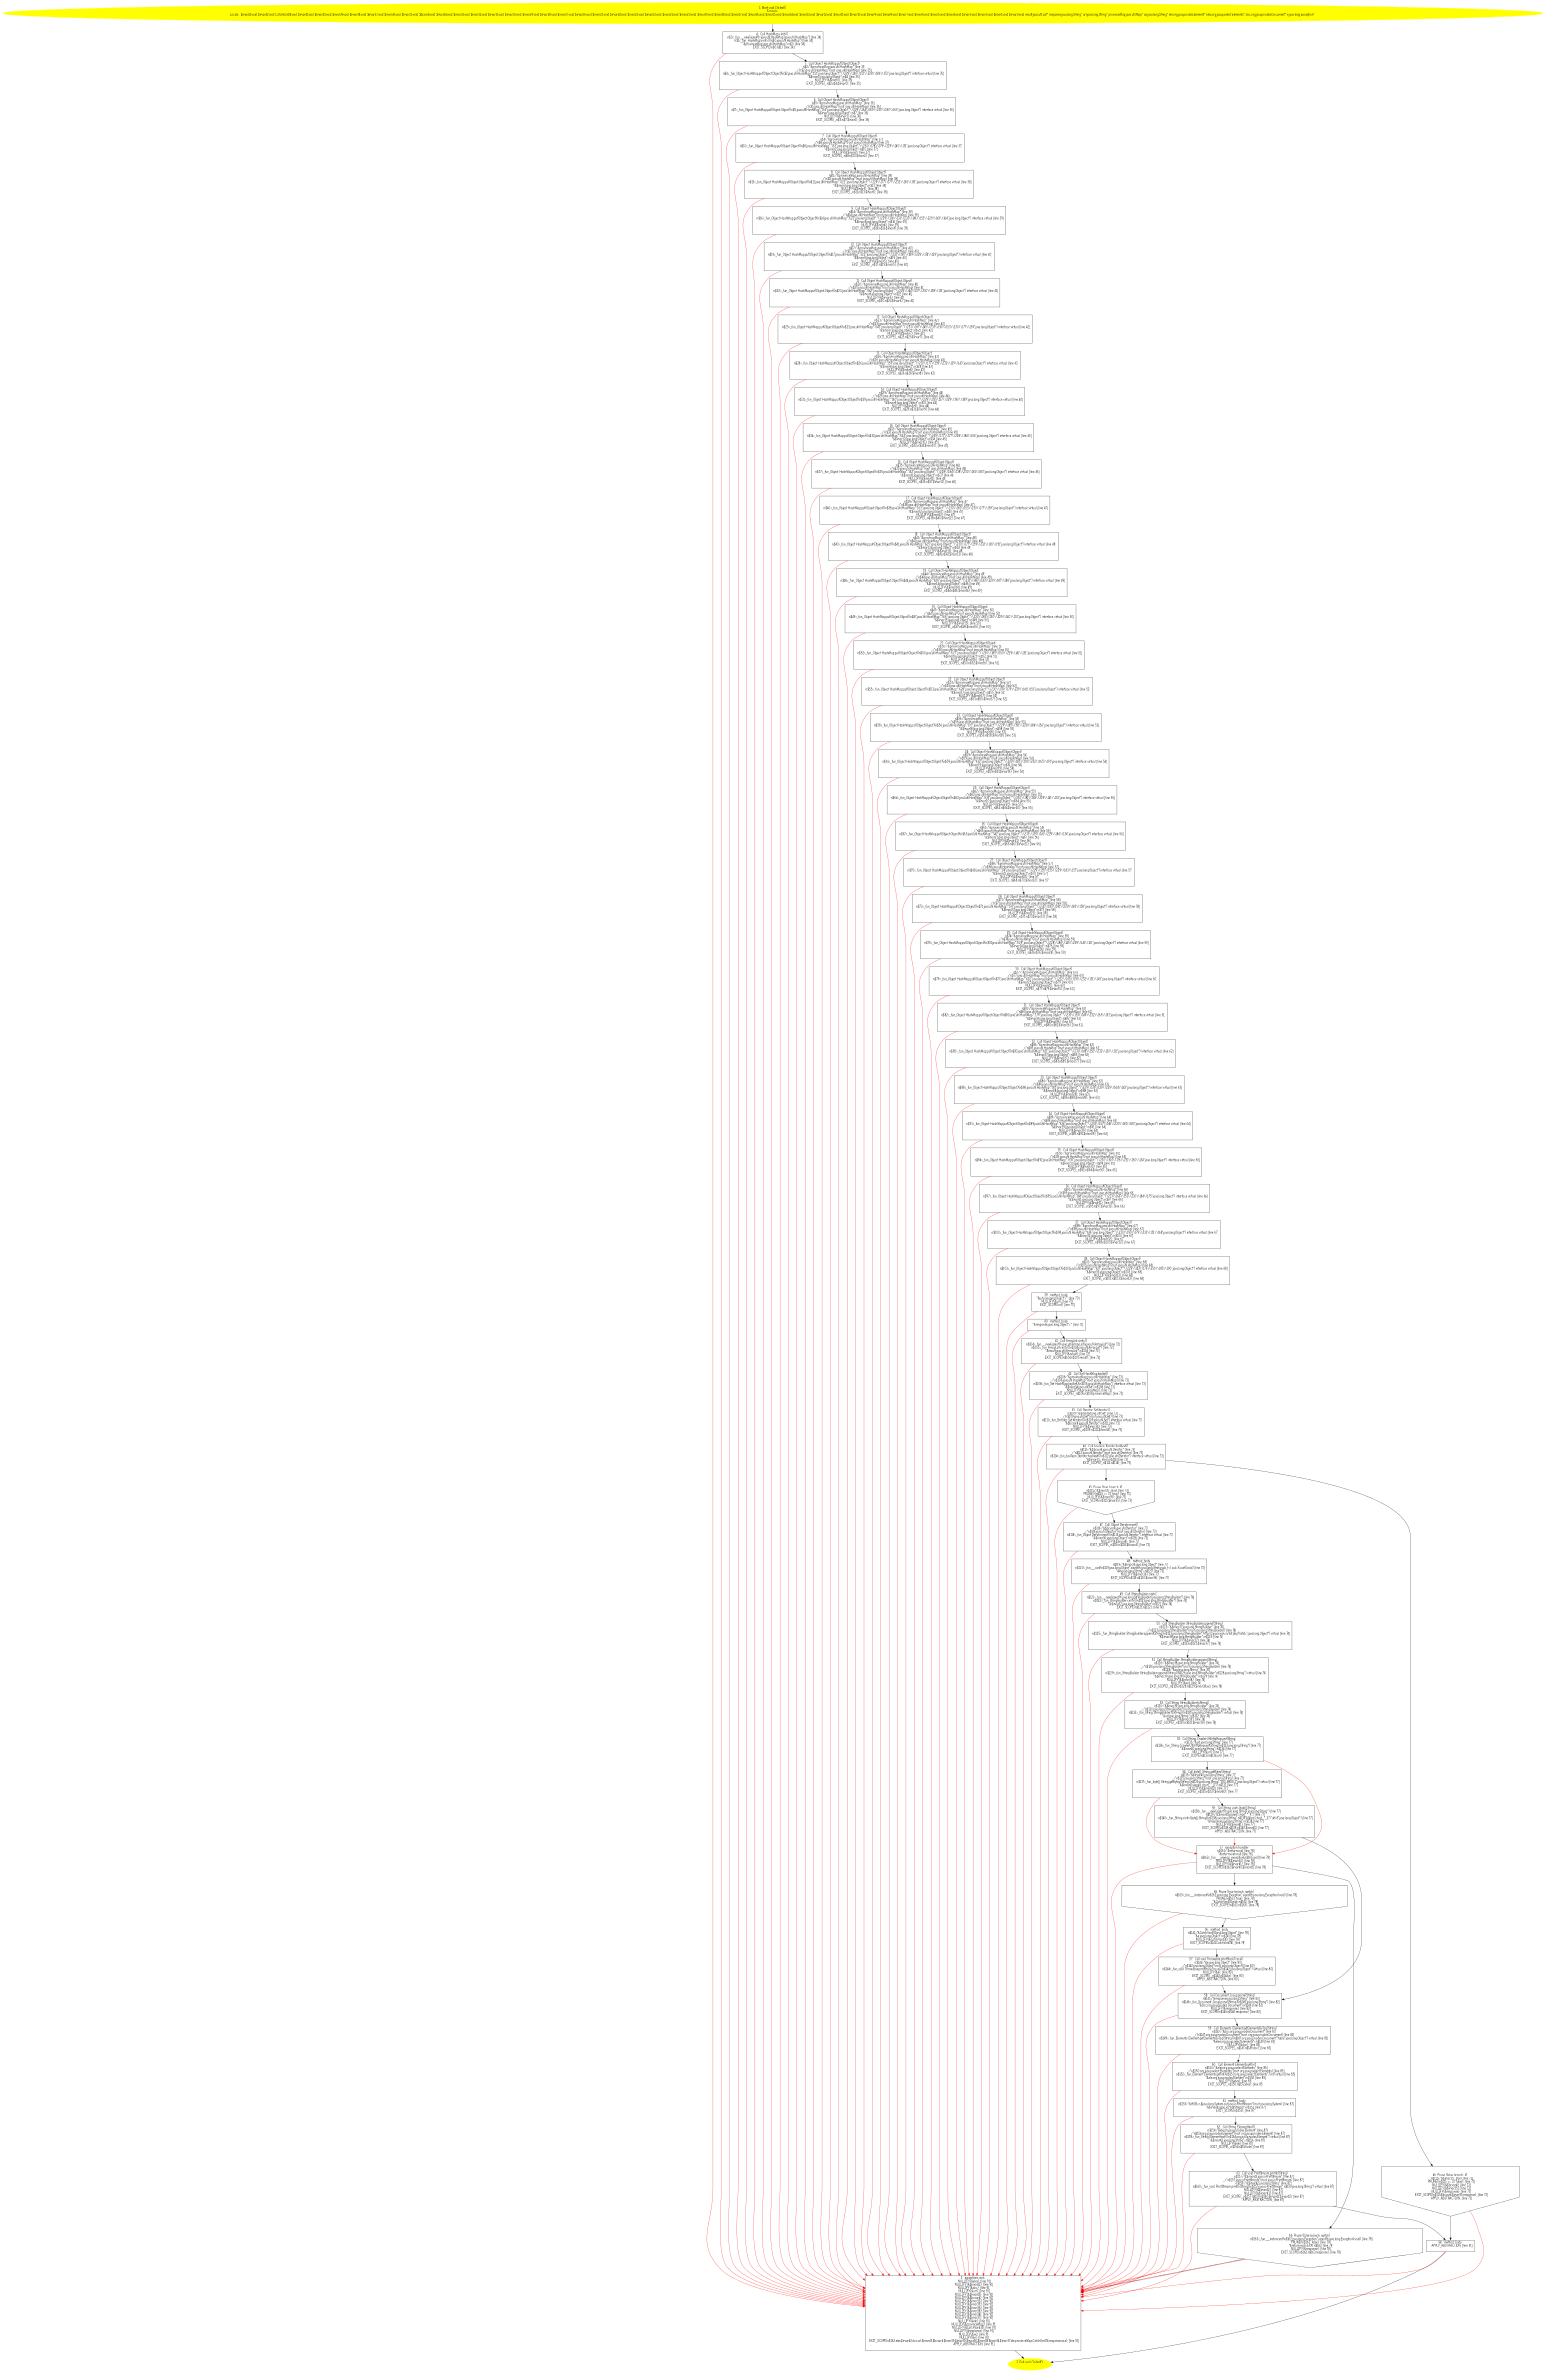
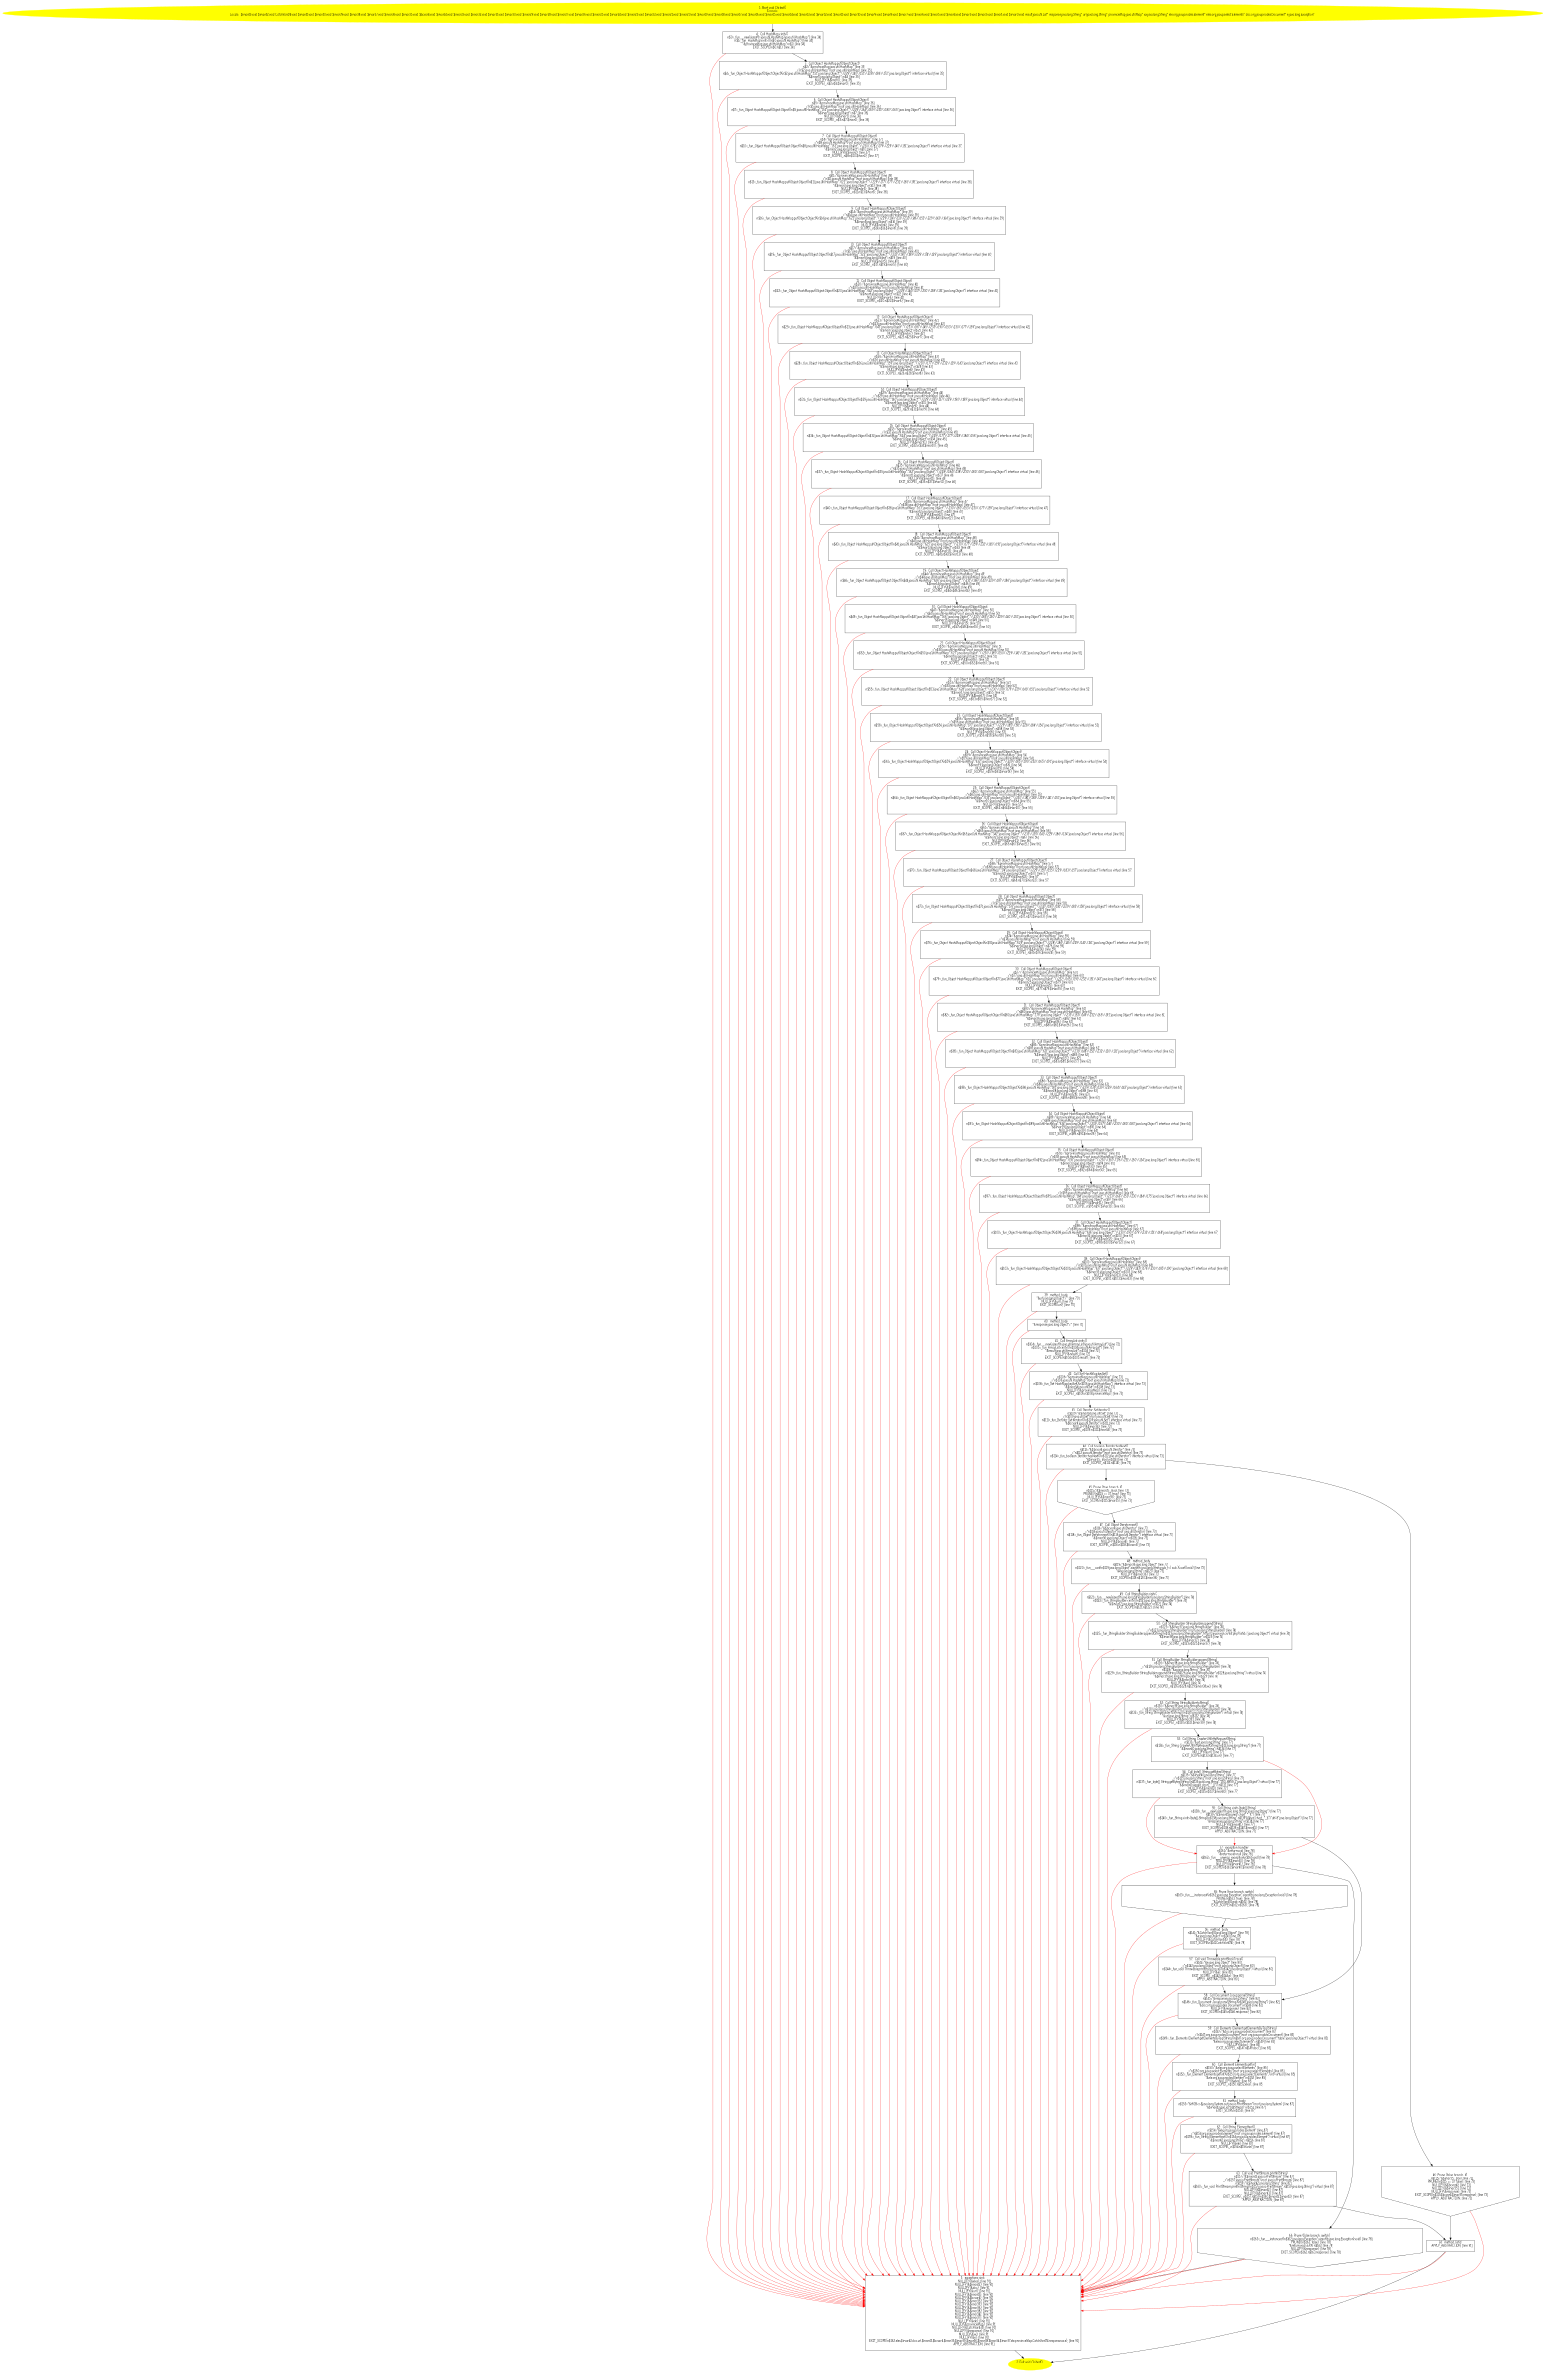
(1451, 2246) -> (1451, 2246)
